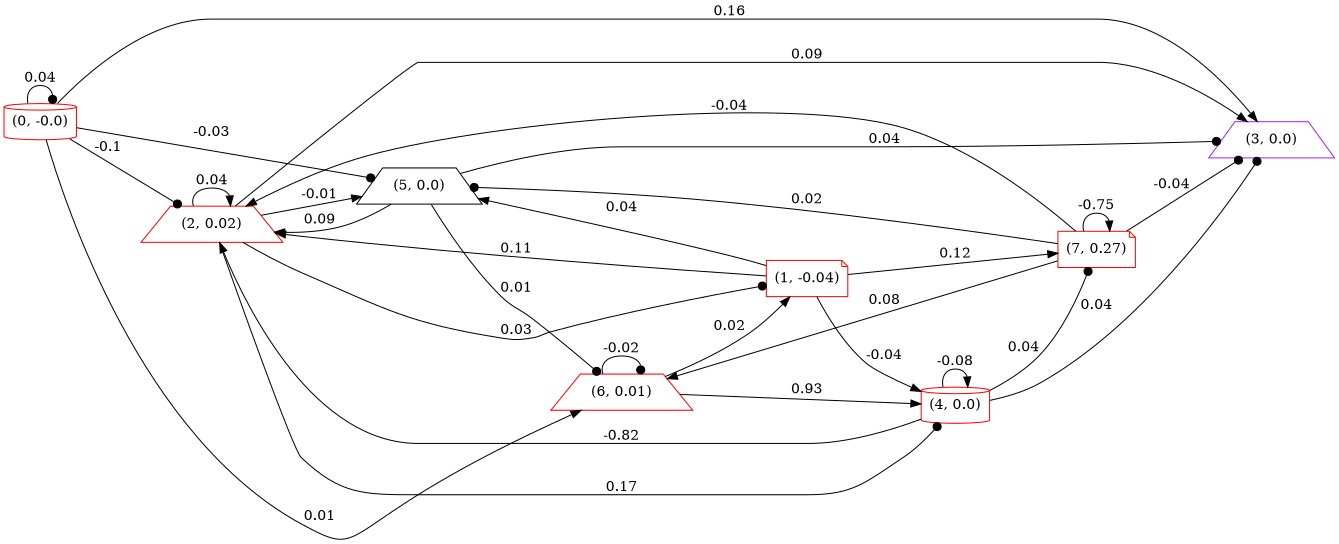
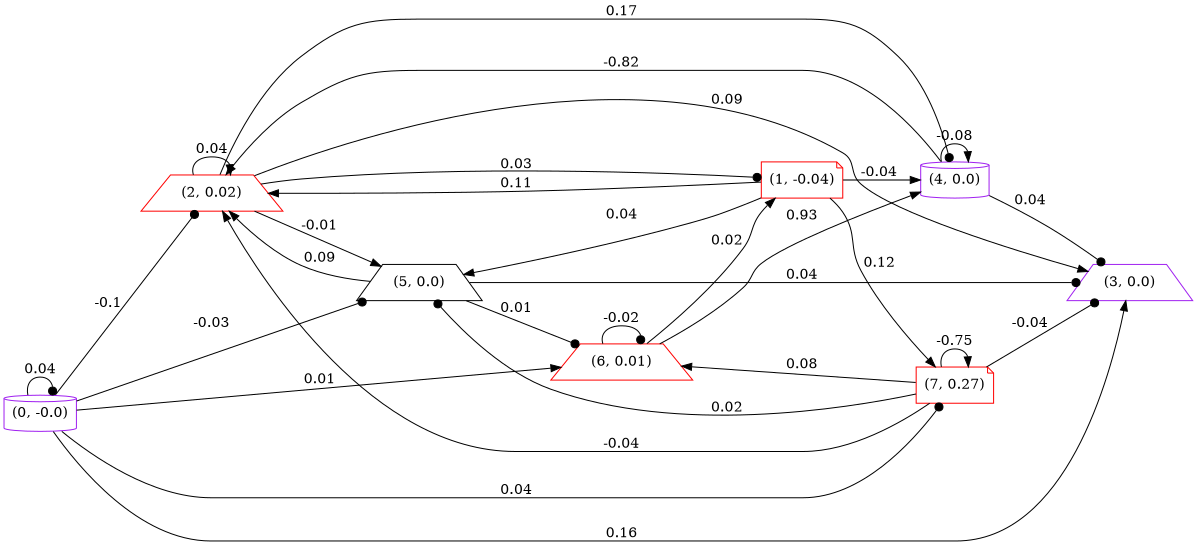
(40, 122) -> (40, 413)
(1050, 343) -> (506, 498)
(955, 405) -> (955, 180)
